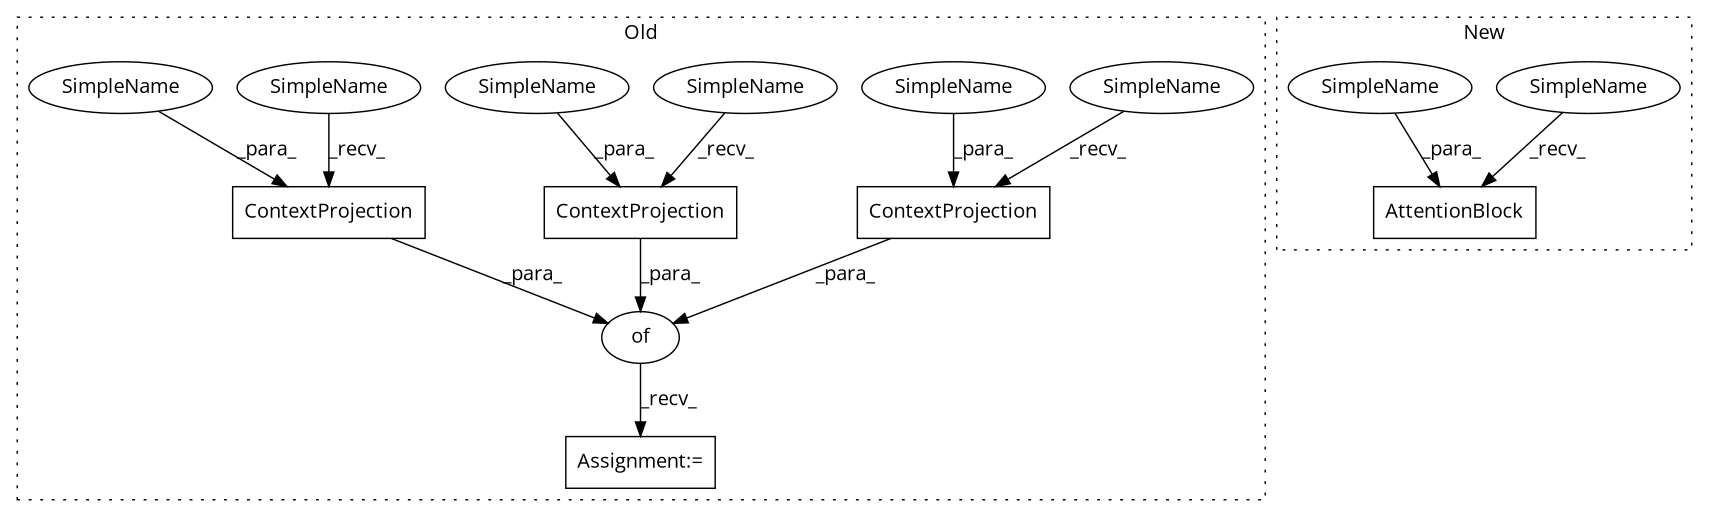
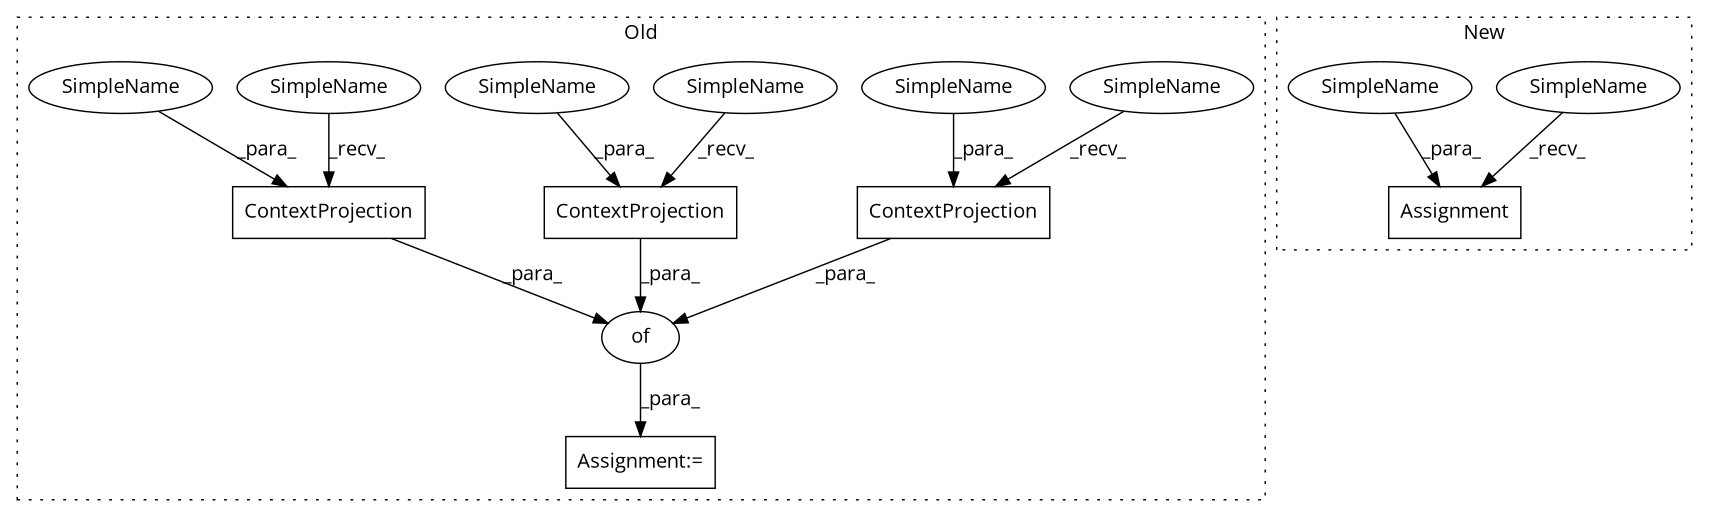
(1455, 213) -> (1455, 213)
(669, 400) -> (671, 400)
